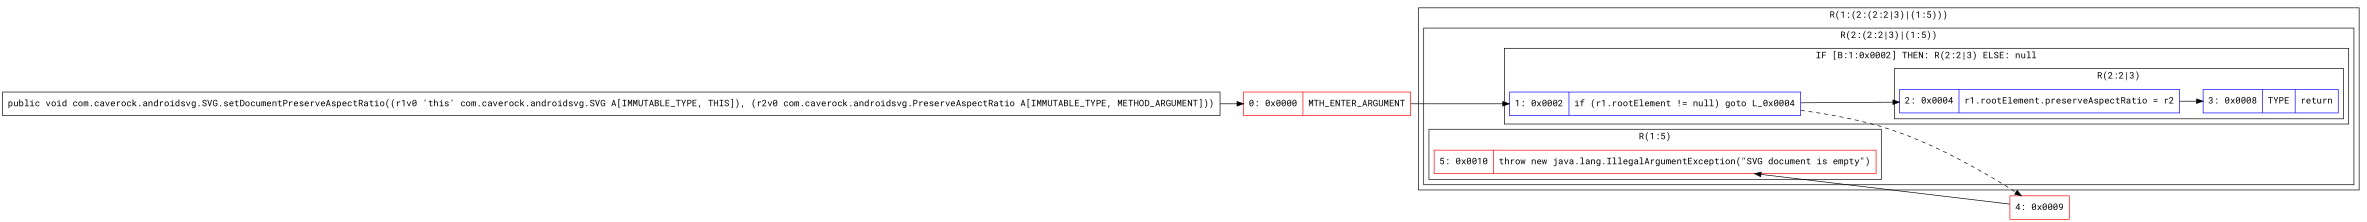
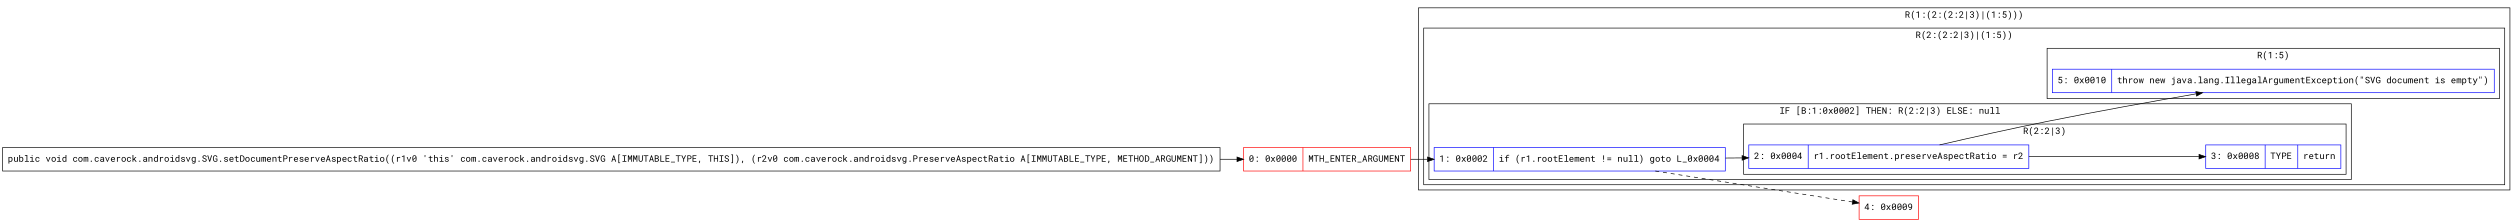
(1655, 162) -> (2273, 81)
(1929, 194) -> (2067, 117)
